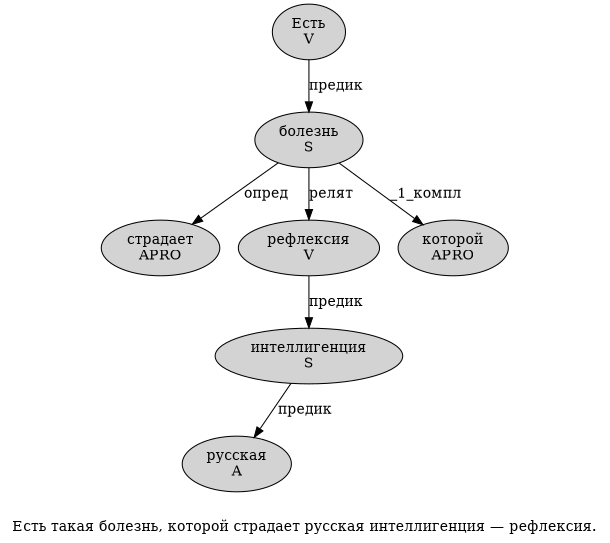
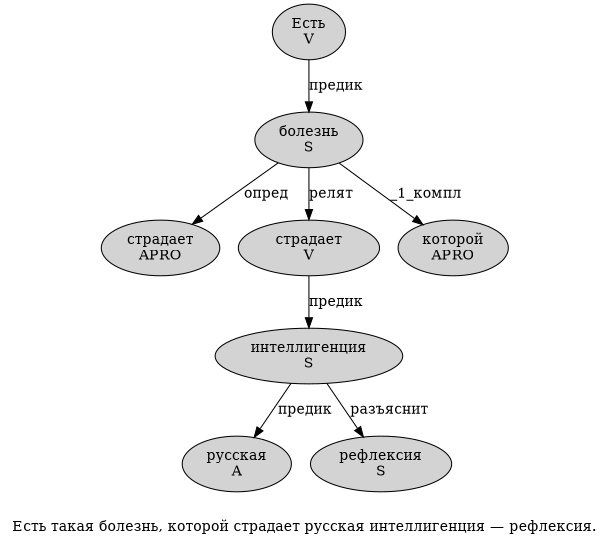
(309, 248) -> (309, 248)
none -> (381, 464)
